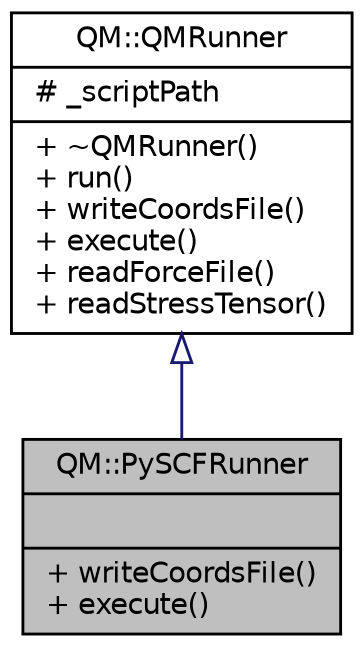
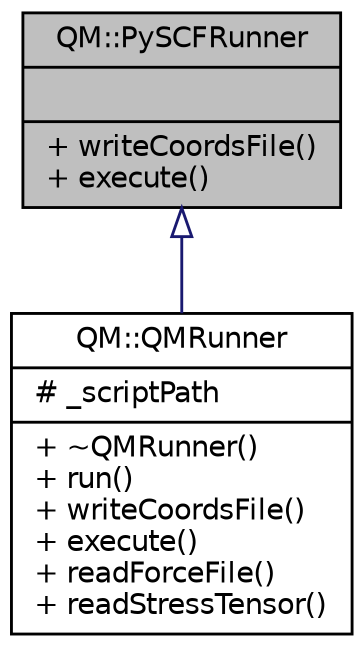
(182, 401) -> (182, 275)
